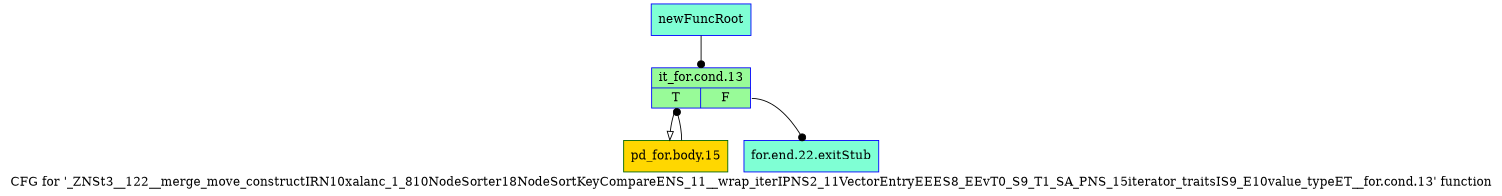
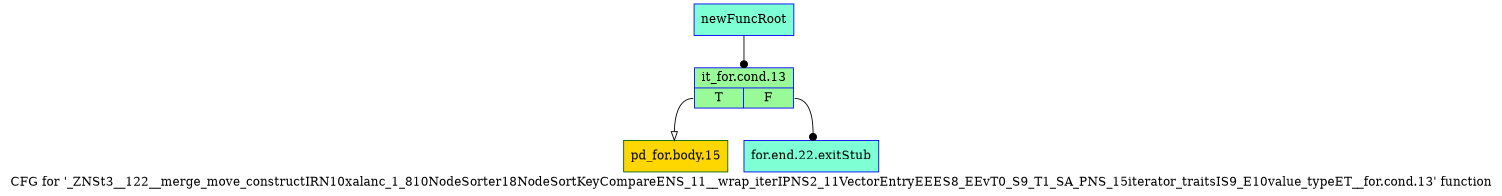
(681, 128) -> none
